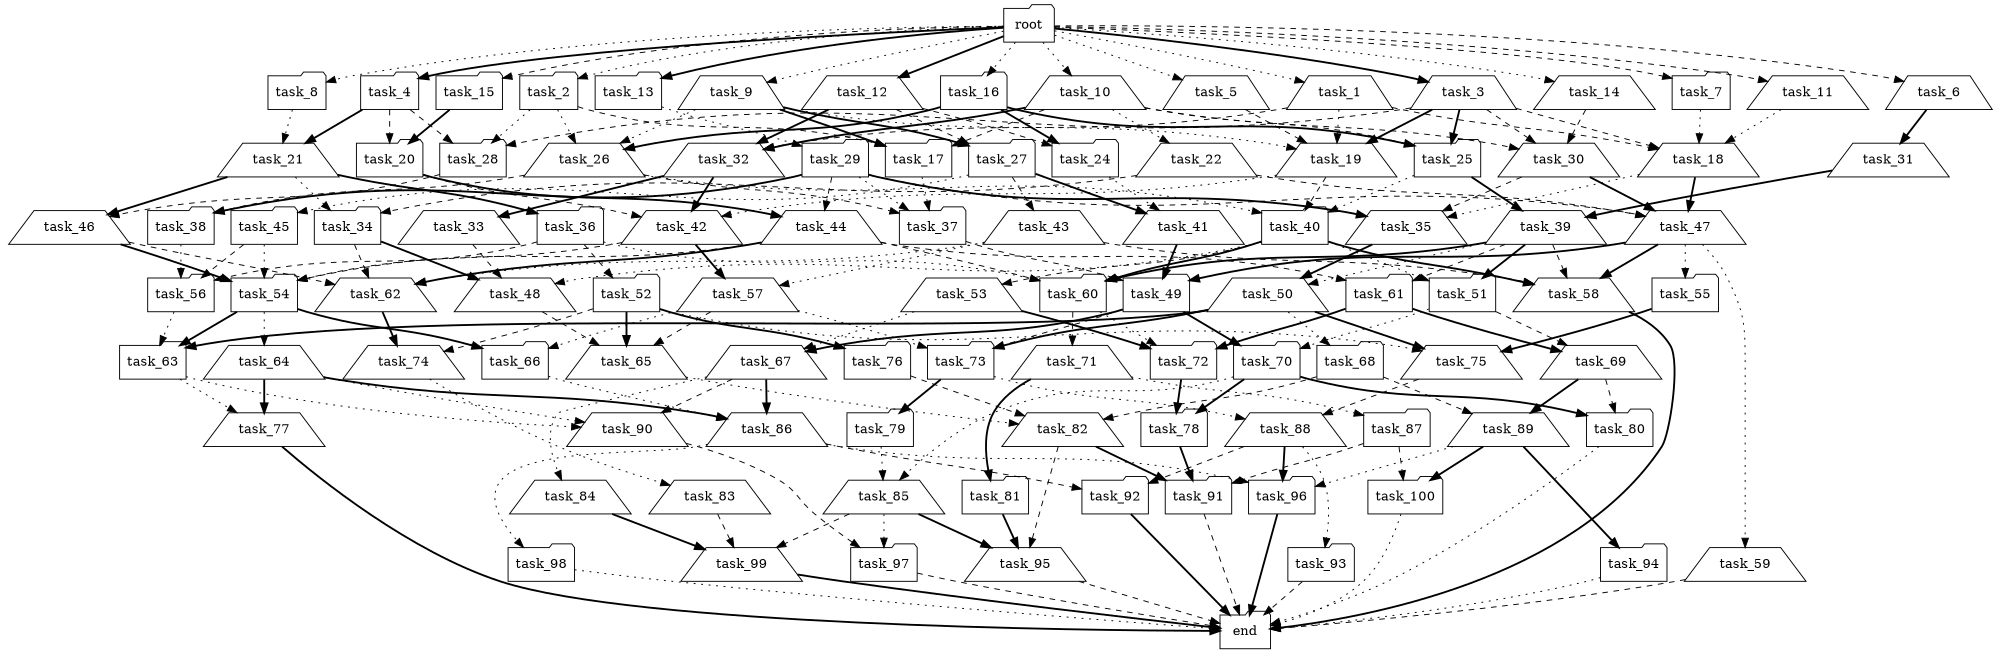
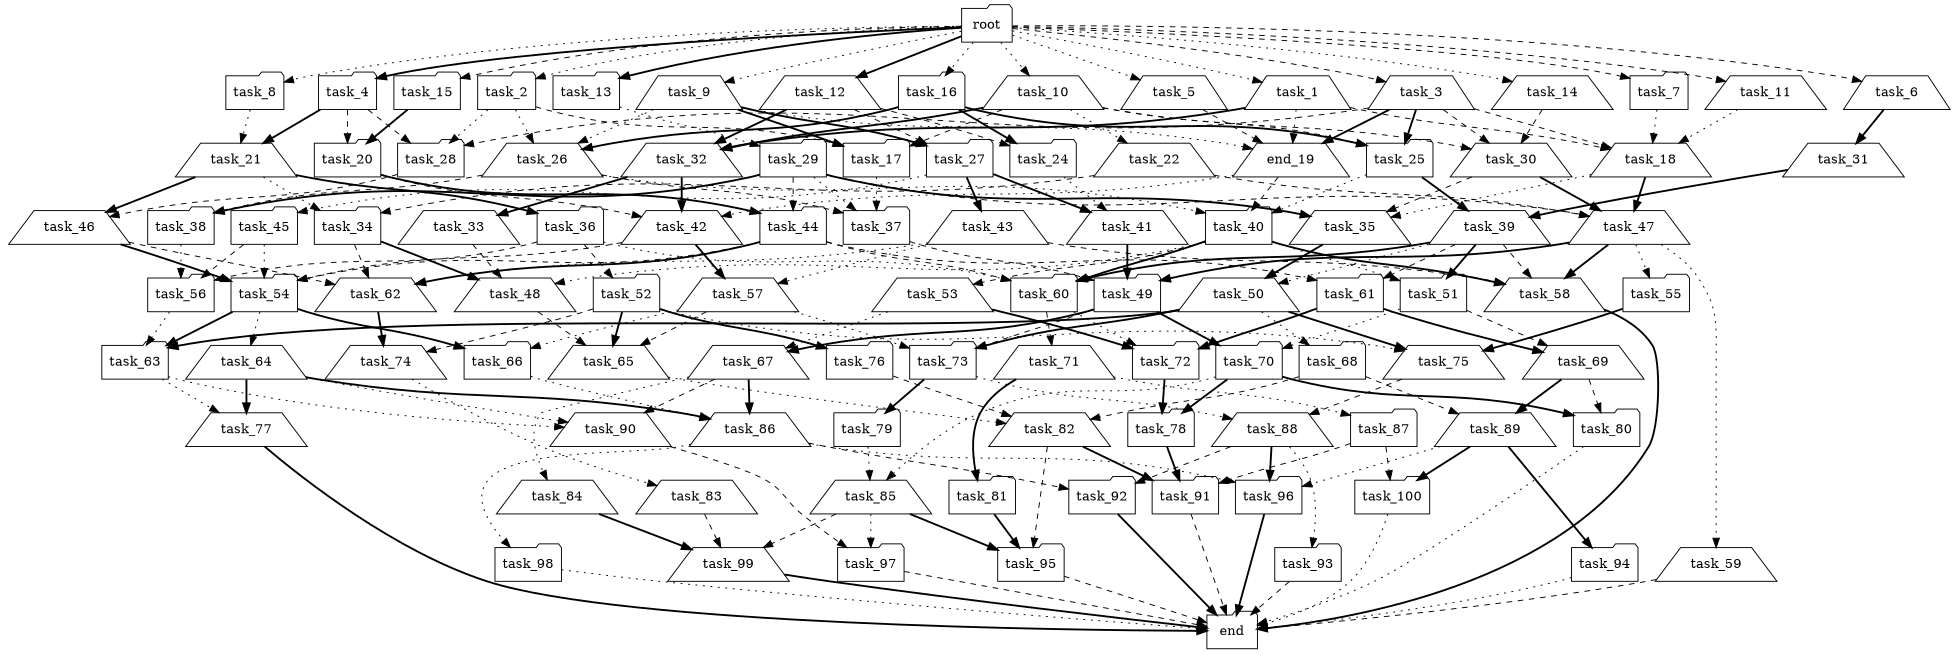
(1237, 50) -> (1195, 50)
(1030, 128) -> (988, 128)
(1336, 160) -> (1291, 160)
(1020, 190) -> (972, 189)
(821, 227) -> (793, 227)
(1025, 564) -> (1031, 564)
